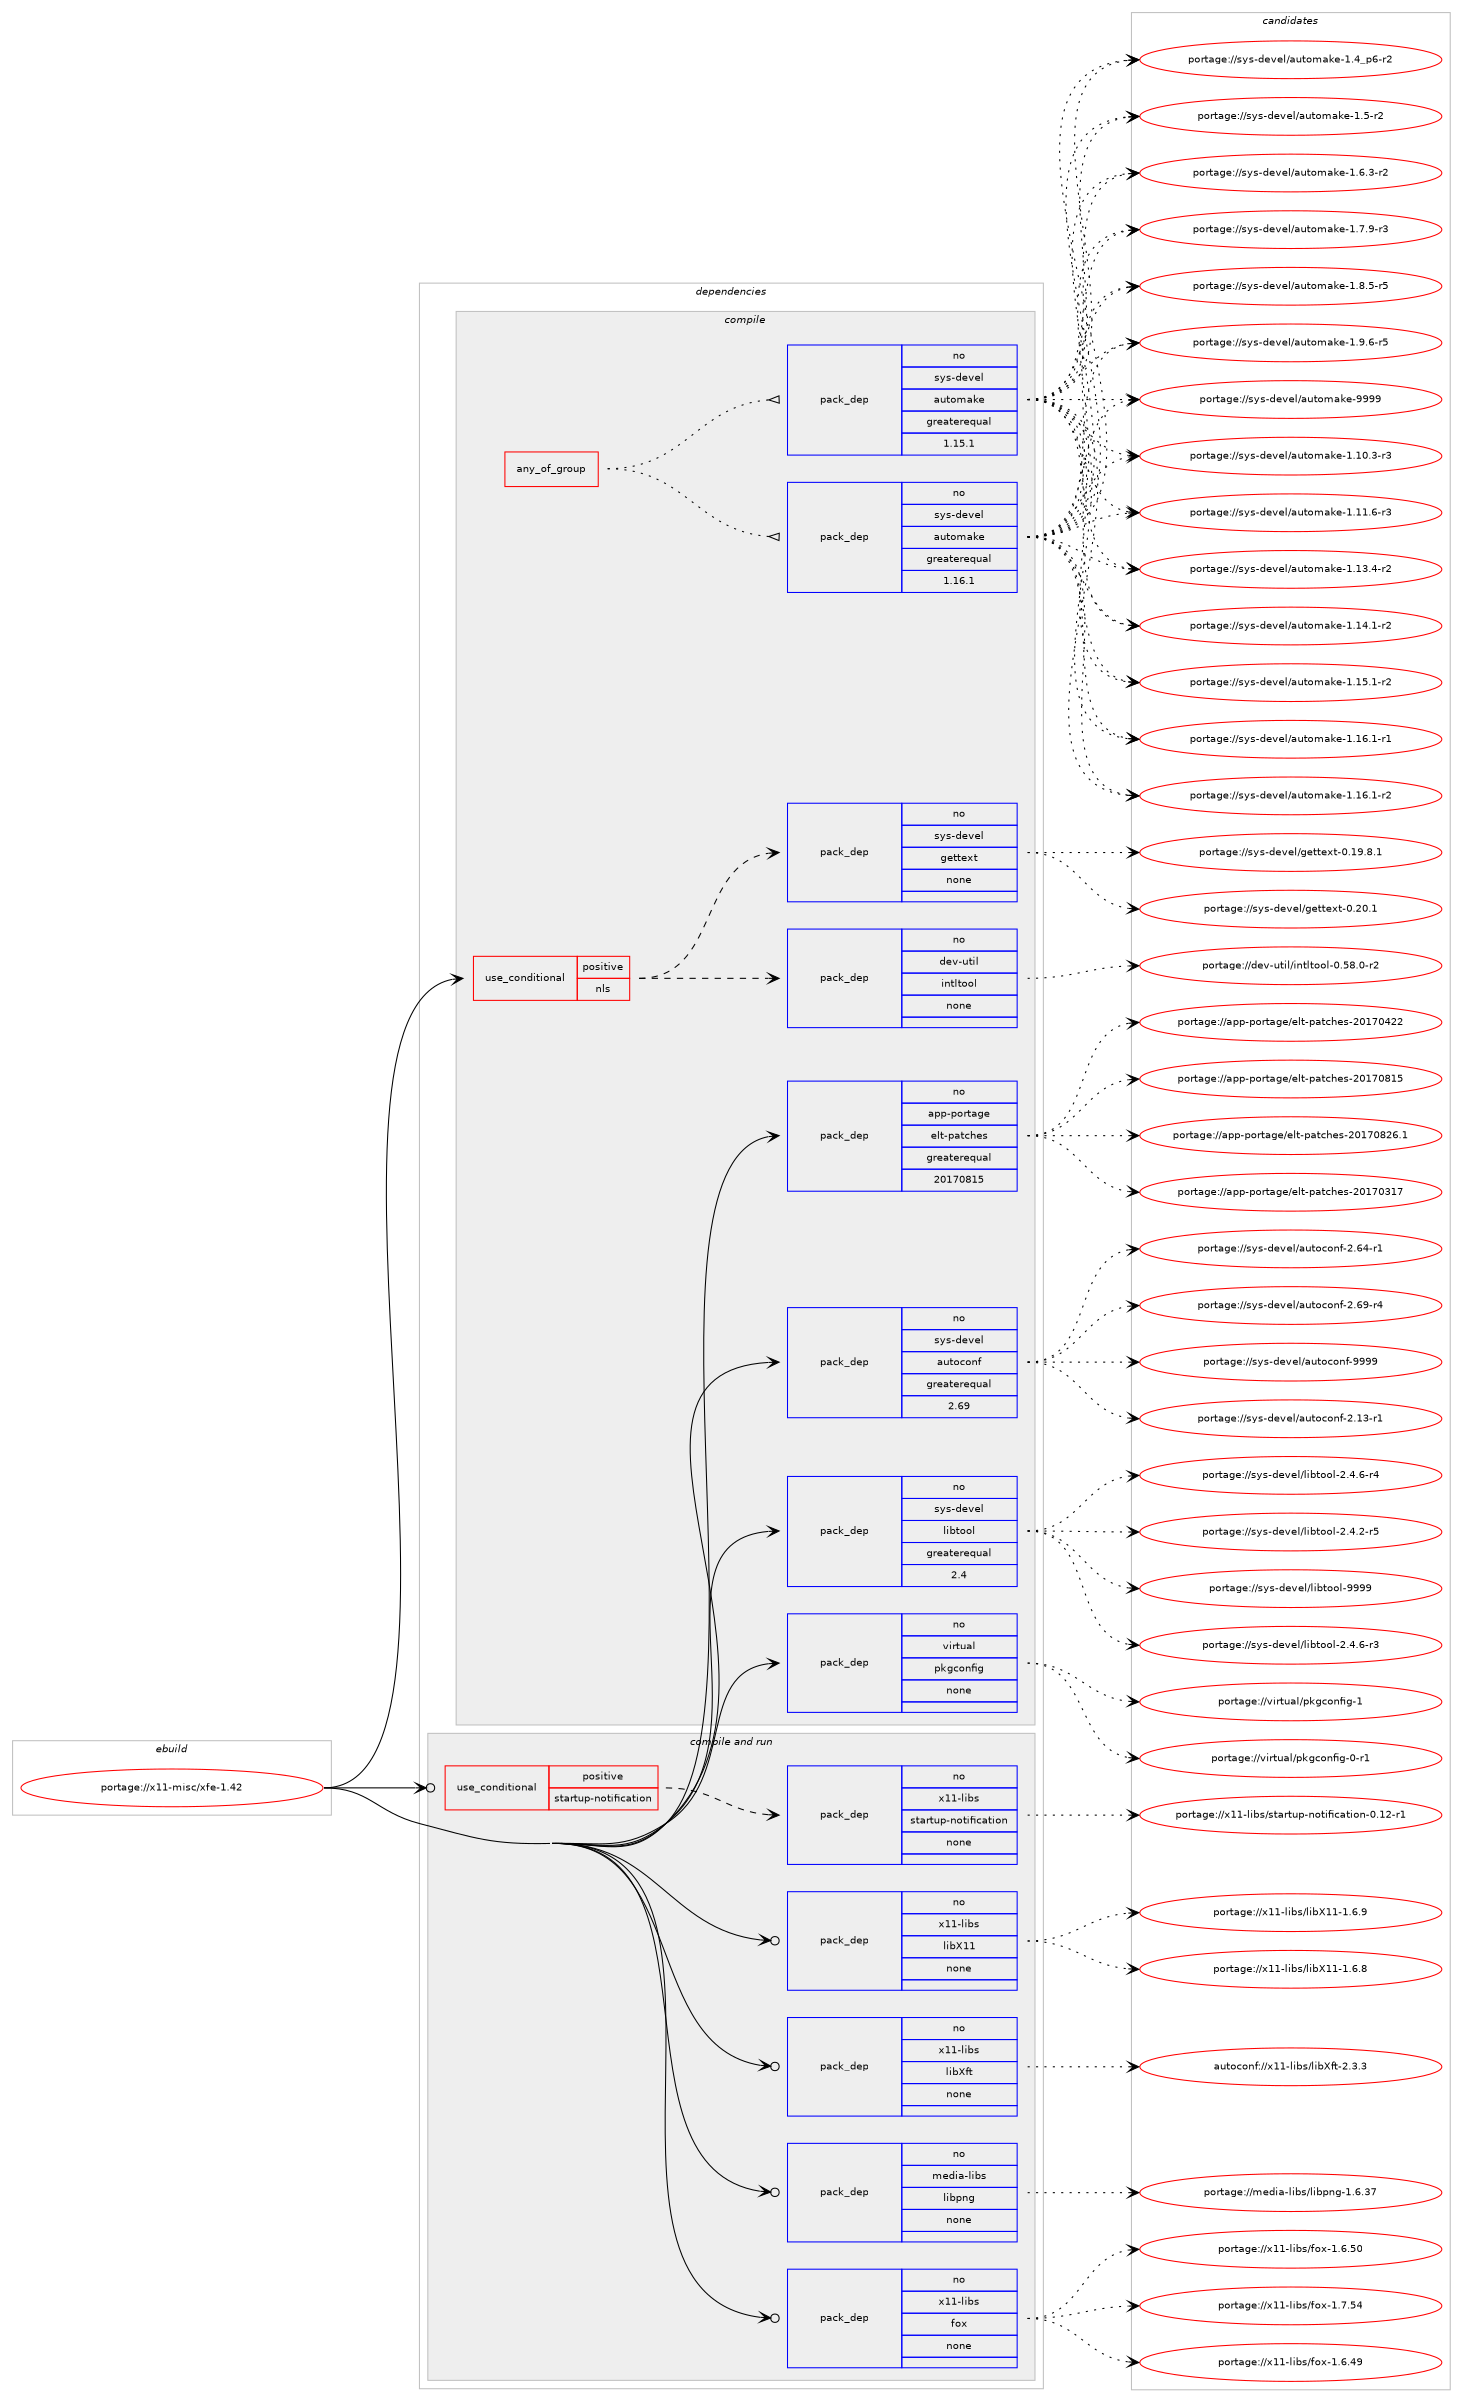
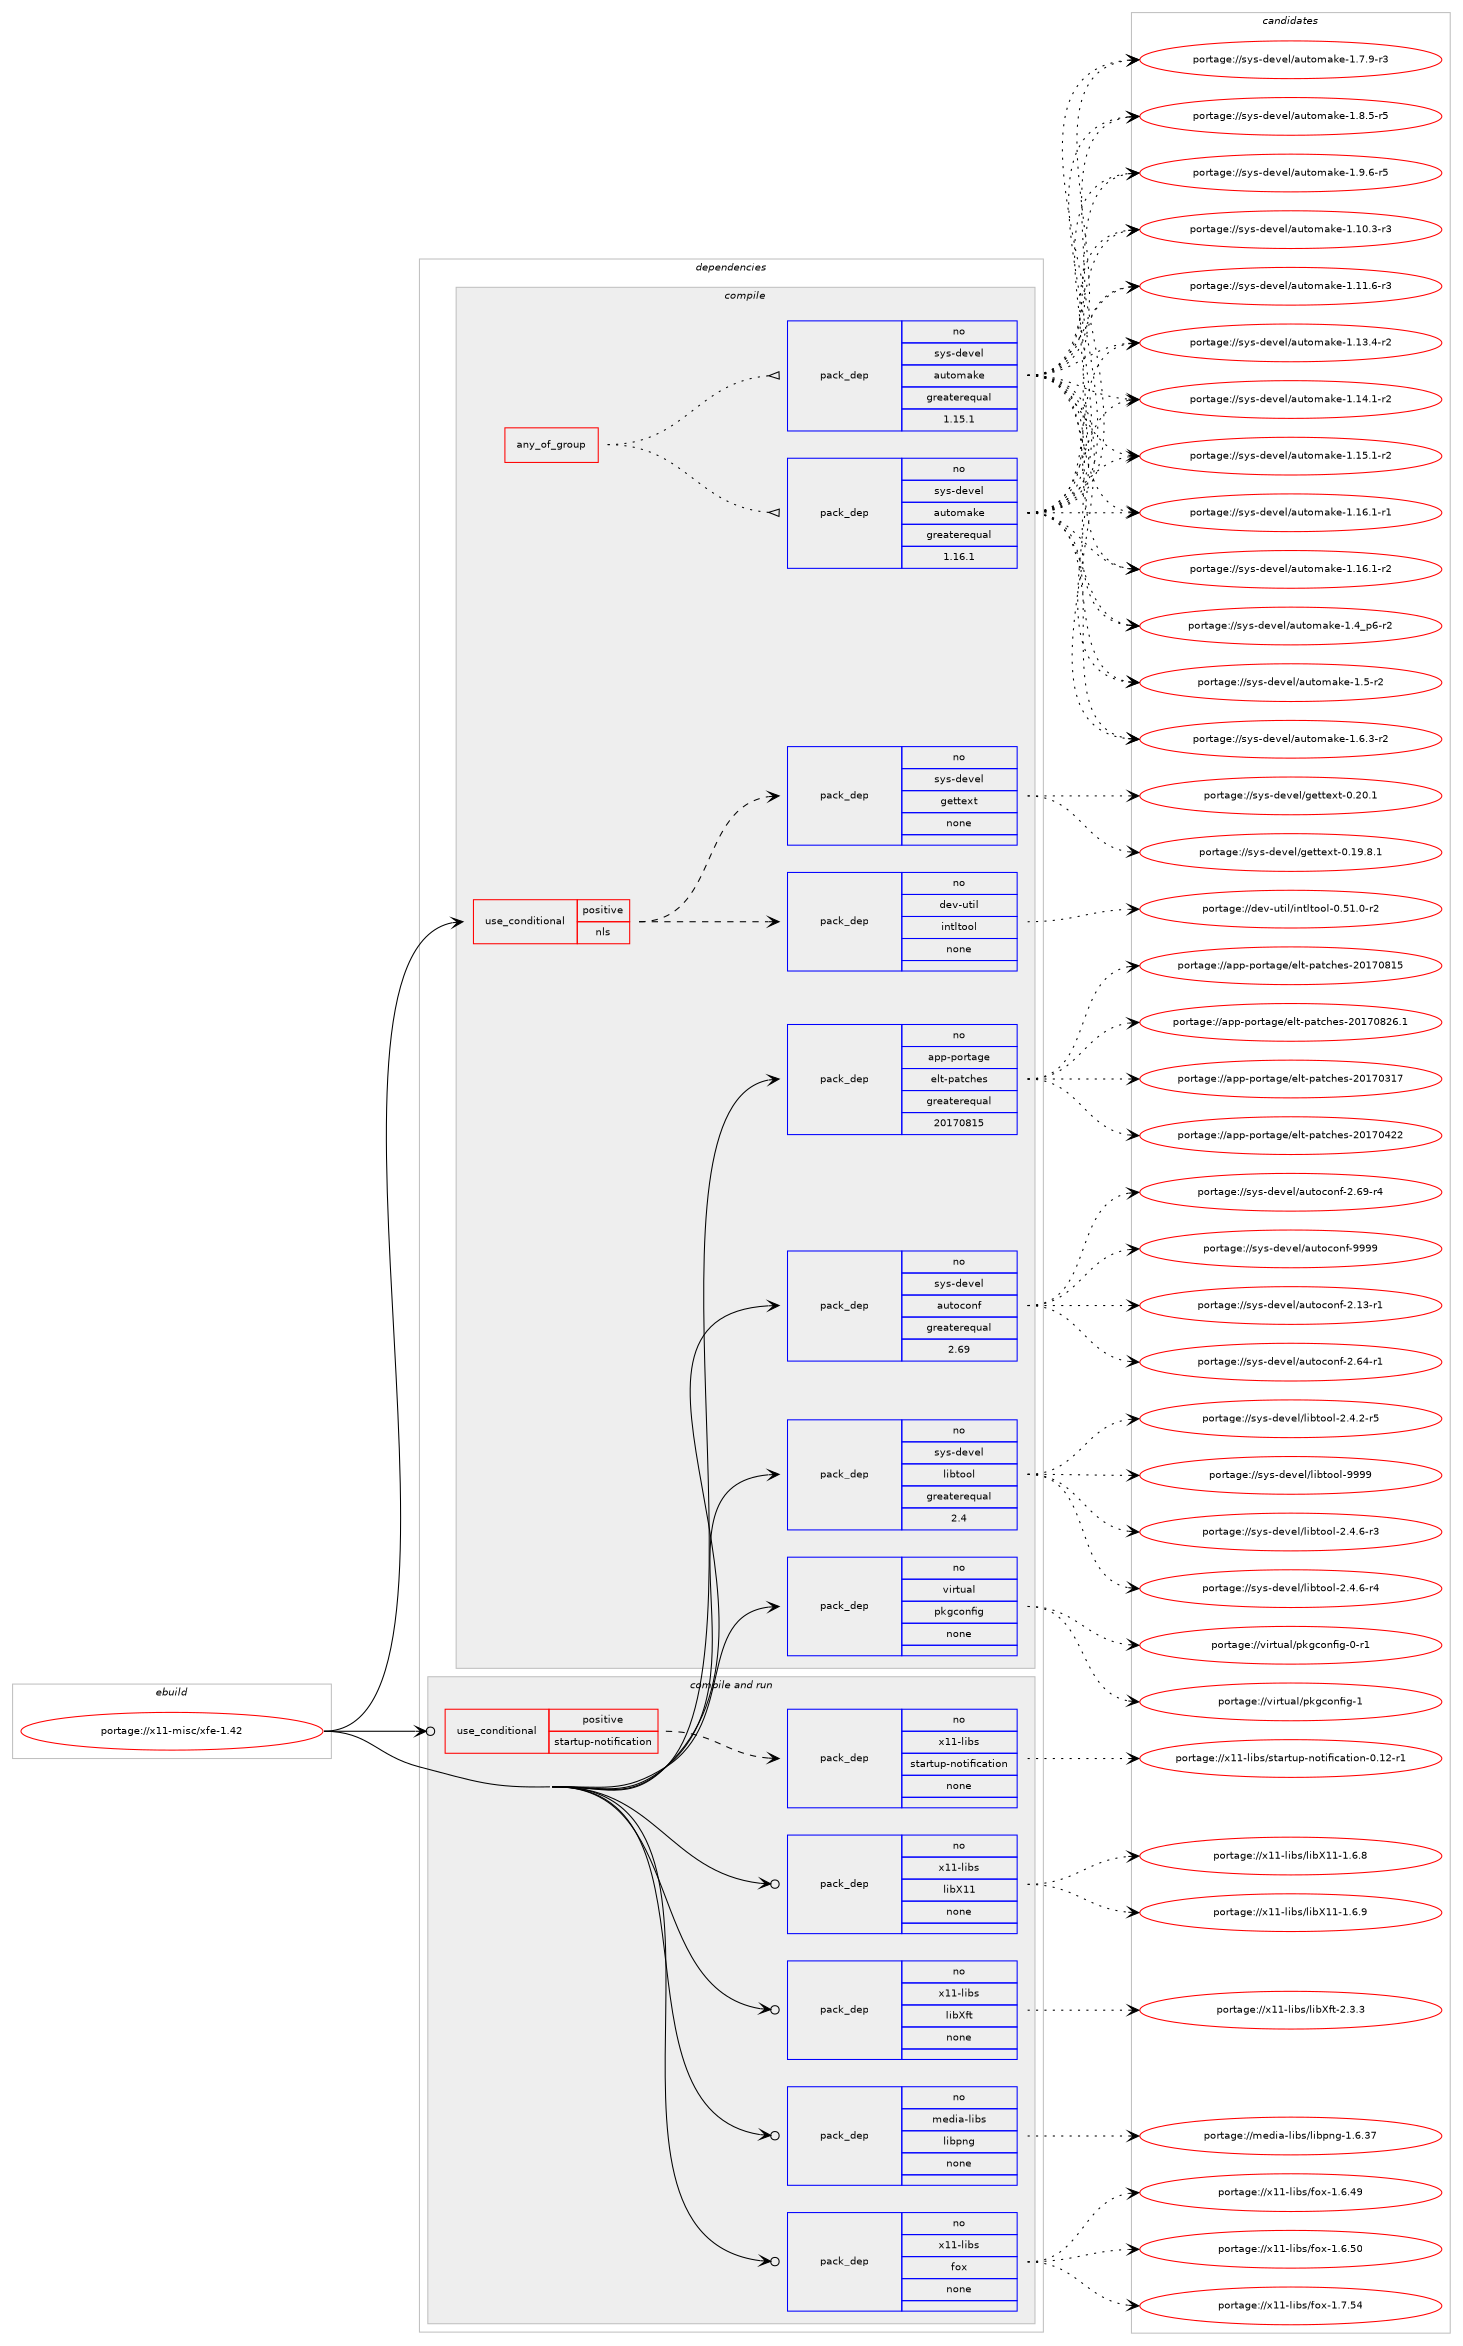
(1291, 400) -> none
(1291, 966) -> (1291, 909)
(1291, 2067) -> (1291, 2010)
